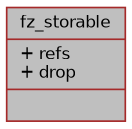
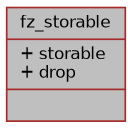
(46, 54) -> (63, 54)
